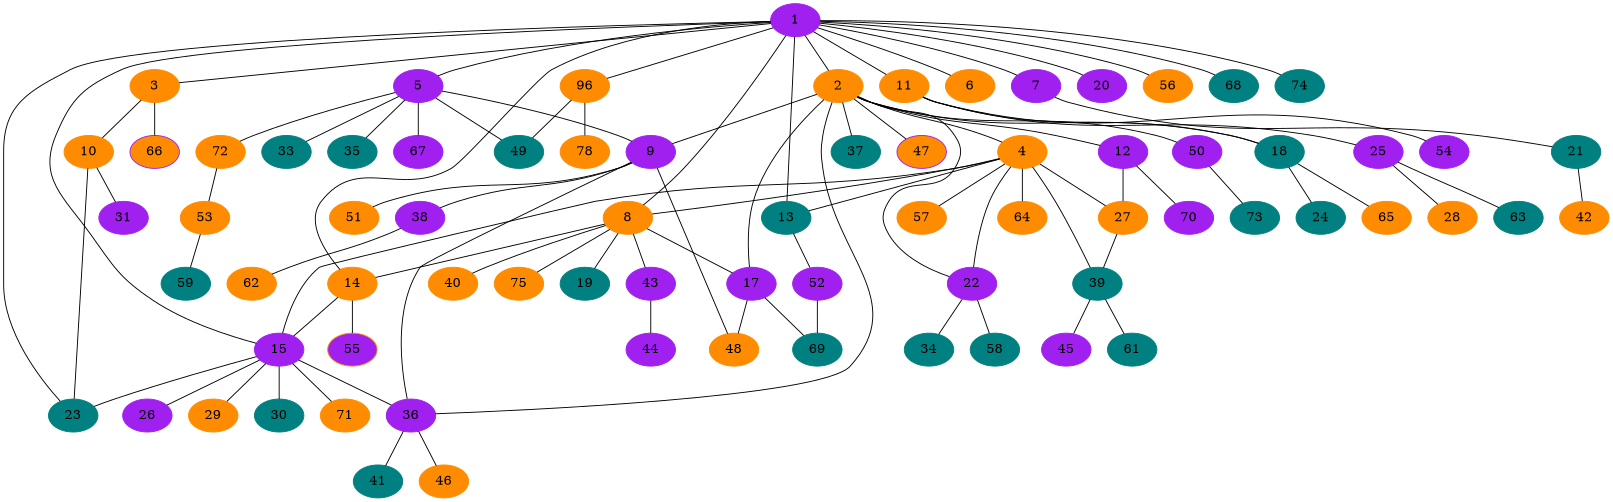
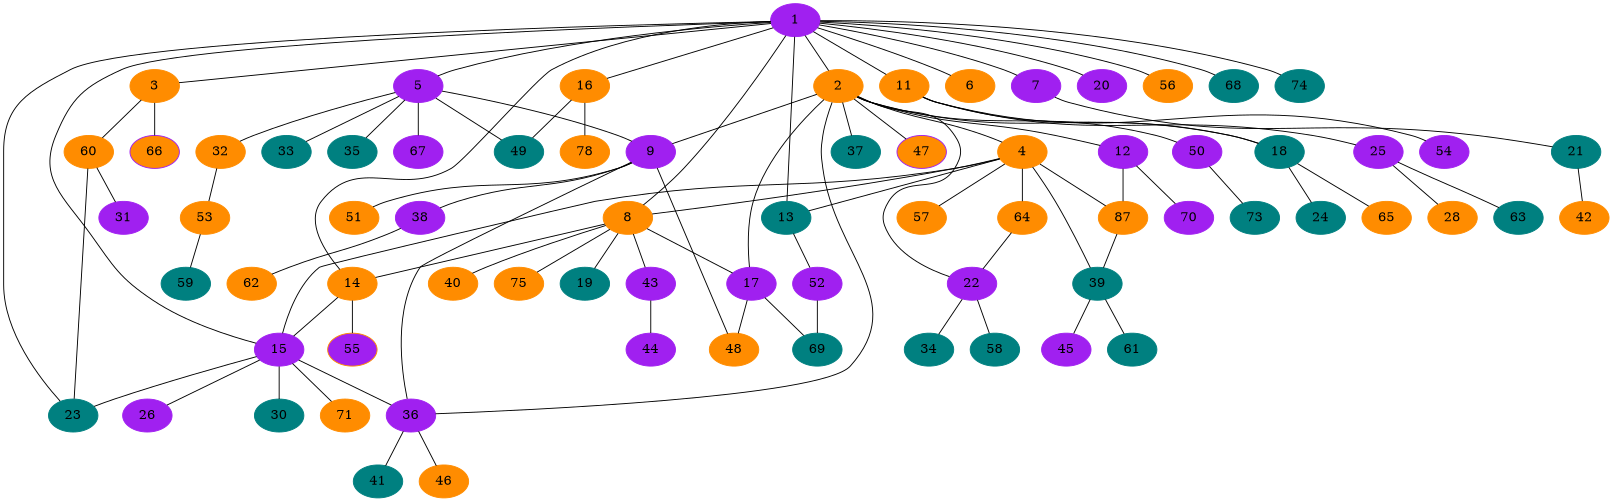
(585, 86) -> (585, 86)
(89, 152) -> (89, 152)
(221, 152) -> (221, 152)
(985, 214) -> (997, 251)
(1123, 218) -> (1123, 218)
(213, 416) -> none
